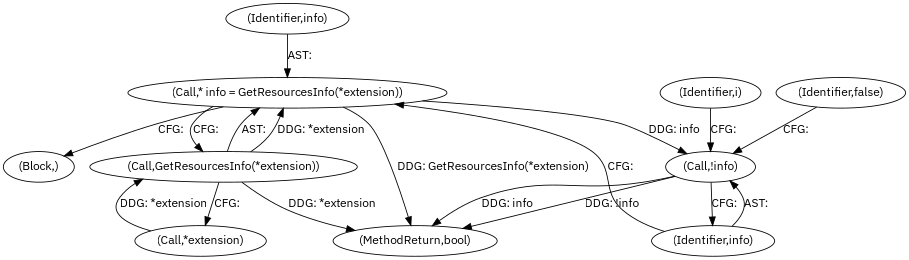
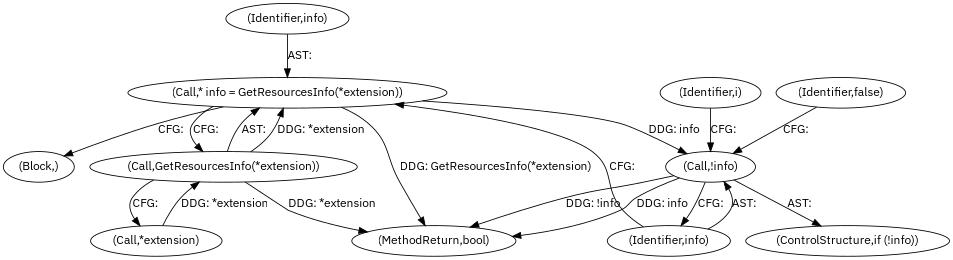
none -> (848, 241)
